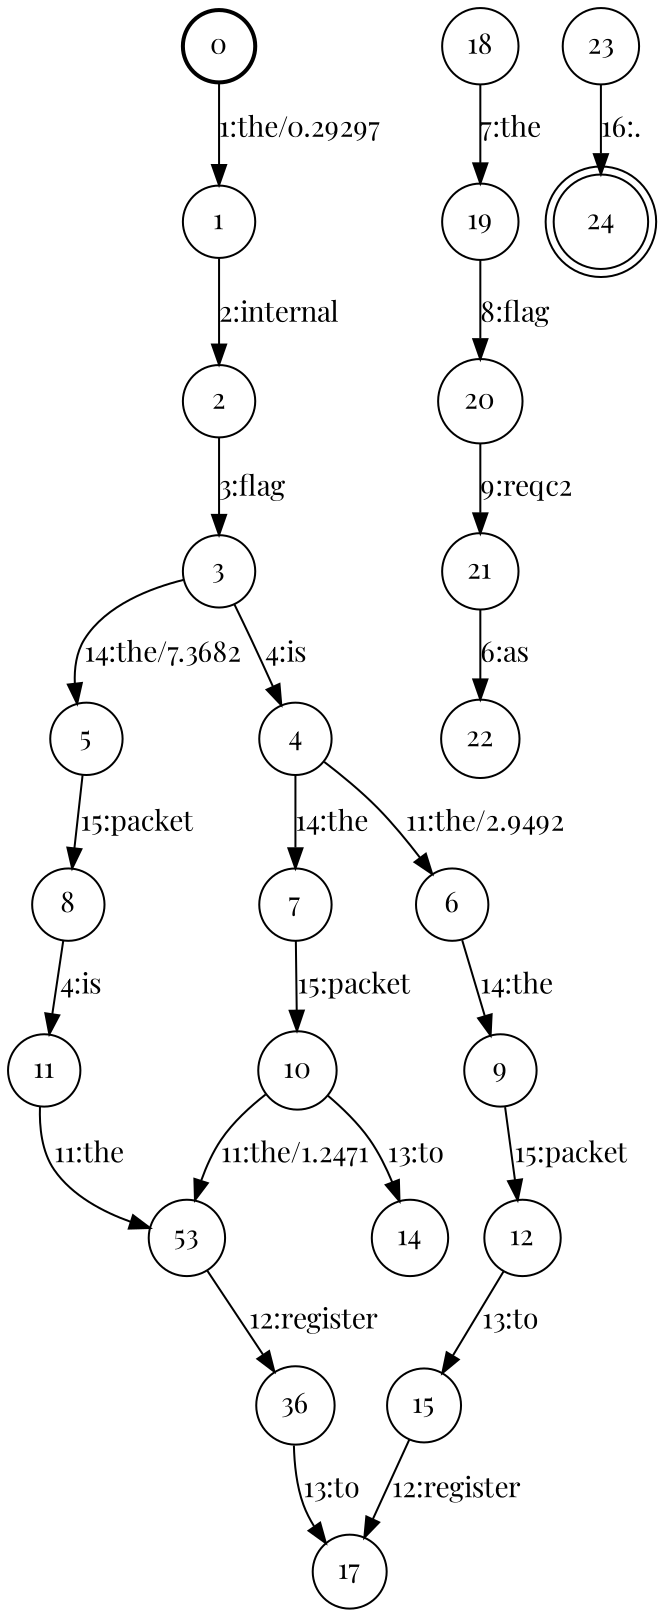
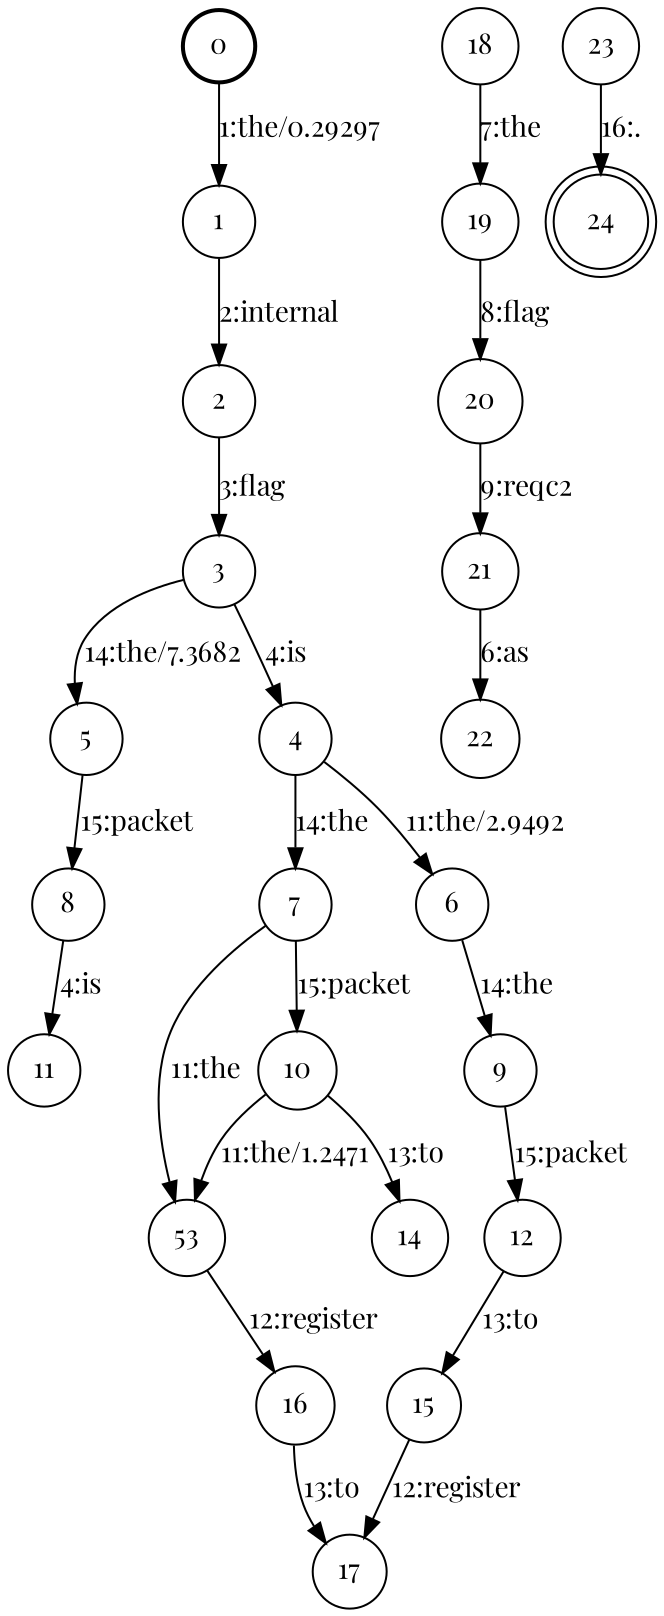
(63, 1181) -> (169, 1036)
(295, 1405) -> (295, 1405)
